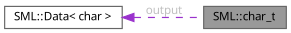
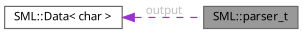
(245, 17) -> (251, 17)
